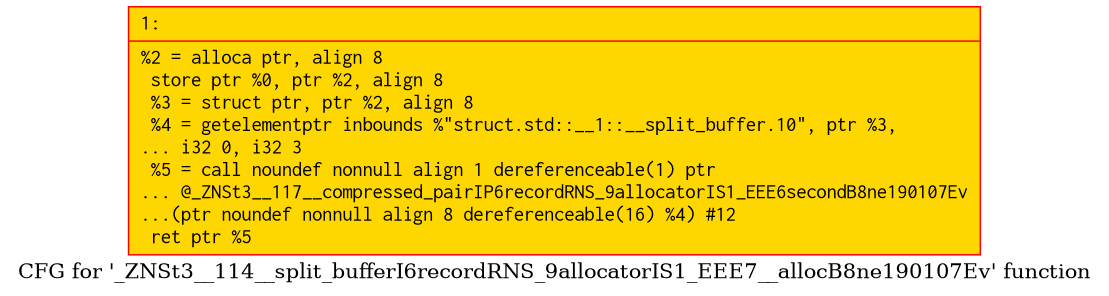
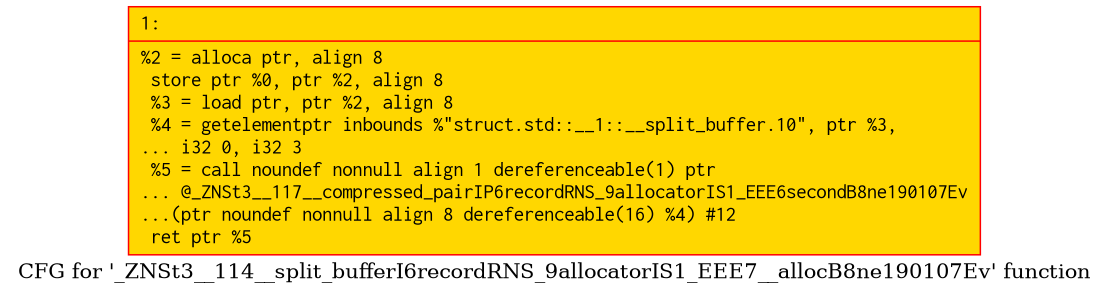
(307, 102) -> (297, 102)
